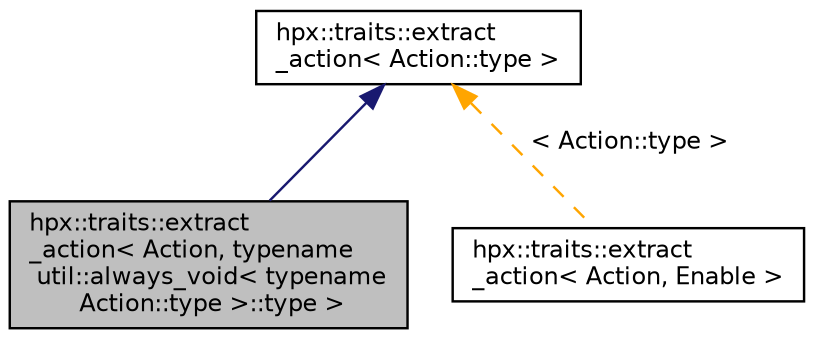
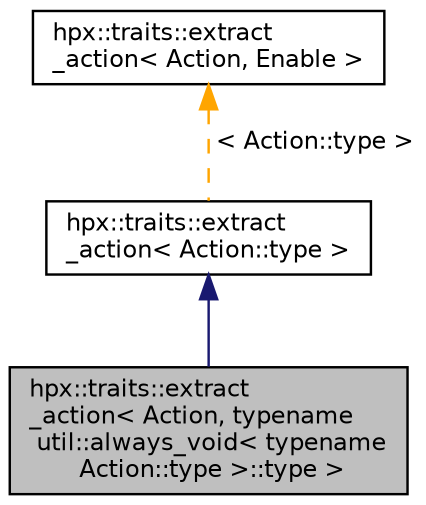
(533, 166) -> (209, 155)
